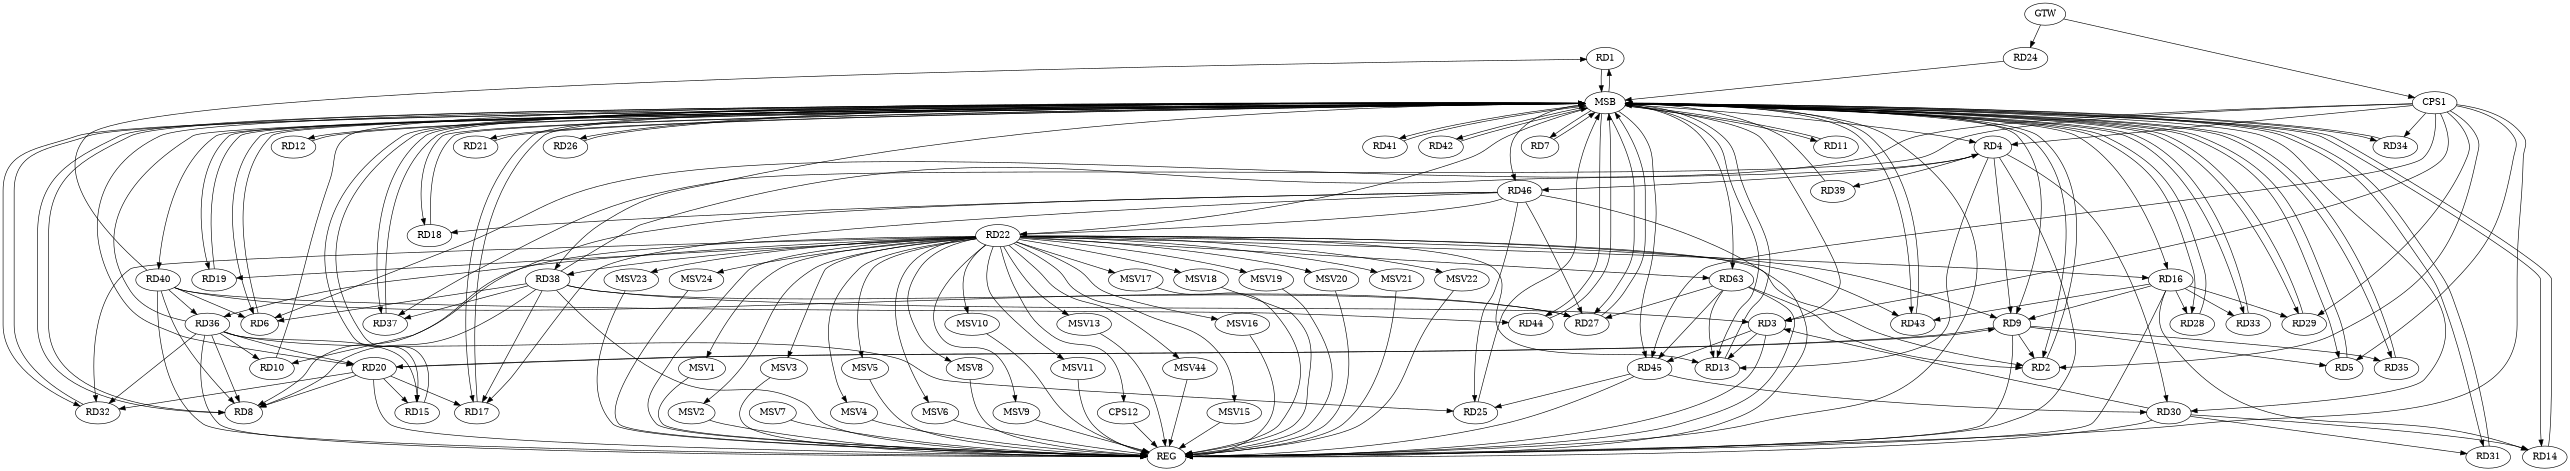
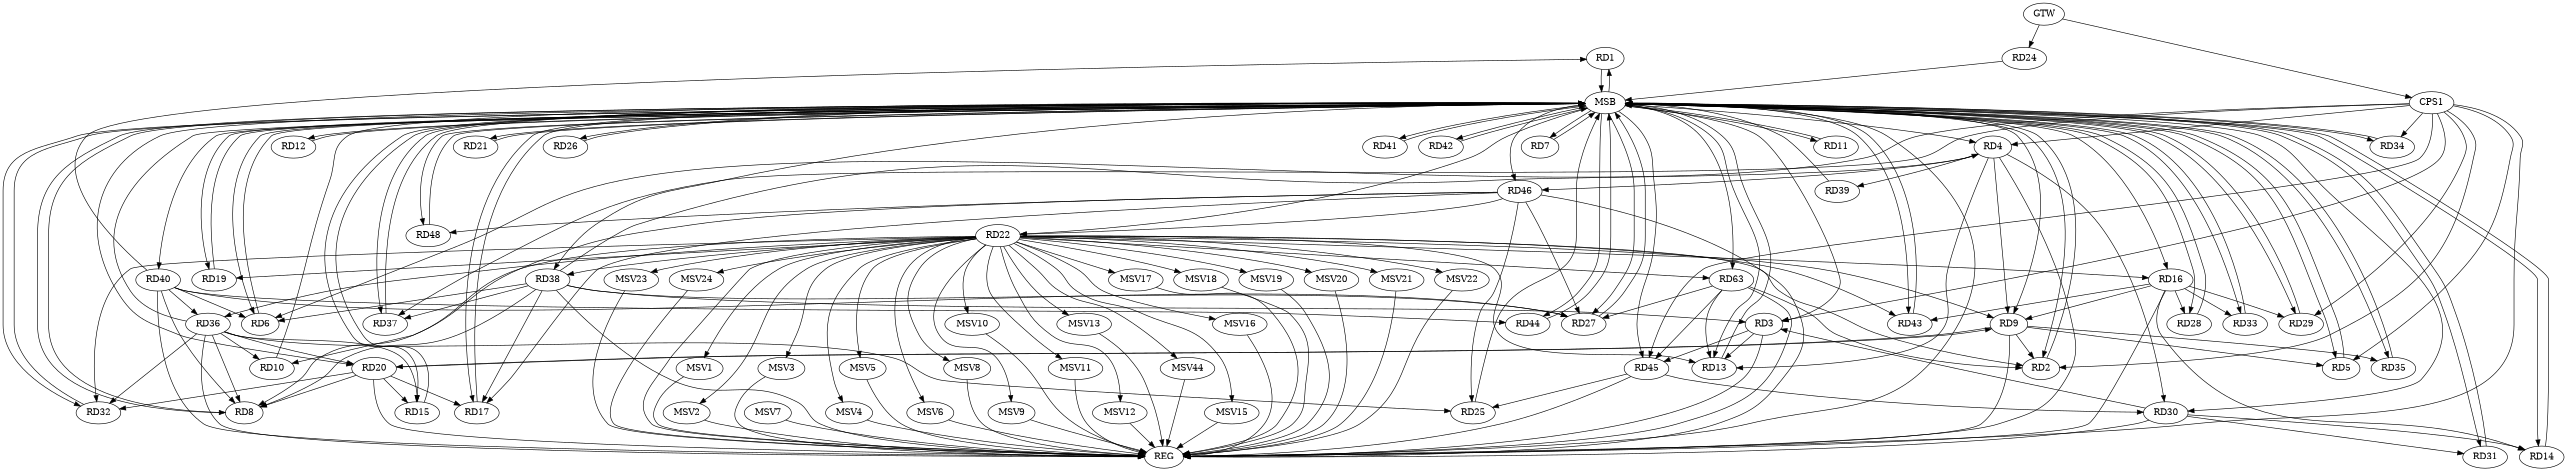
(429, 236) -> (428, 236)
(1123, 413) -> (1120, 413)
